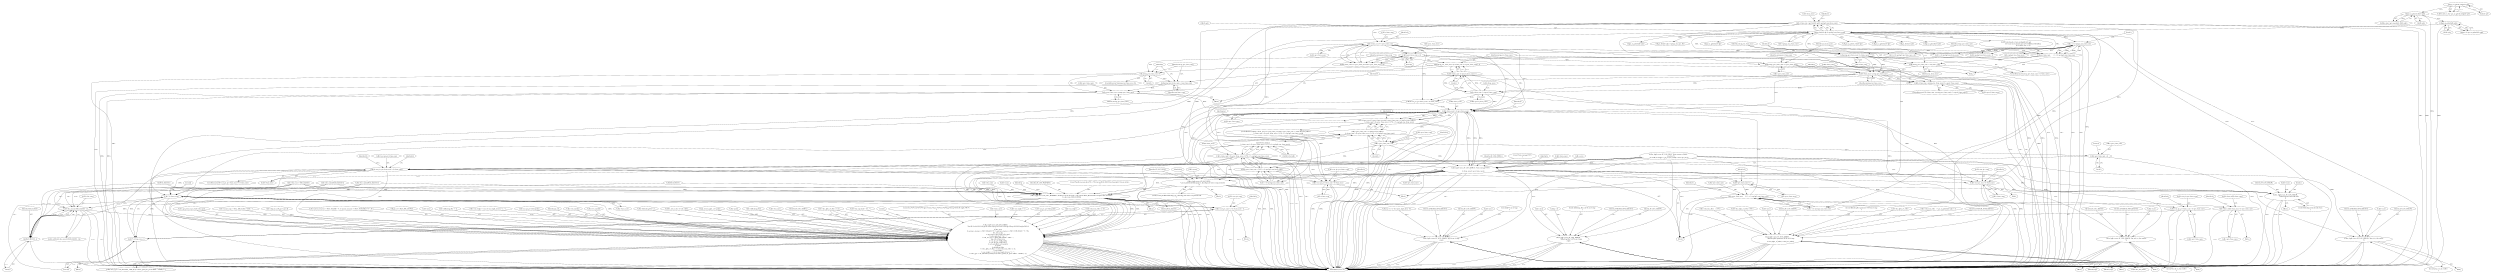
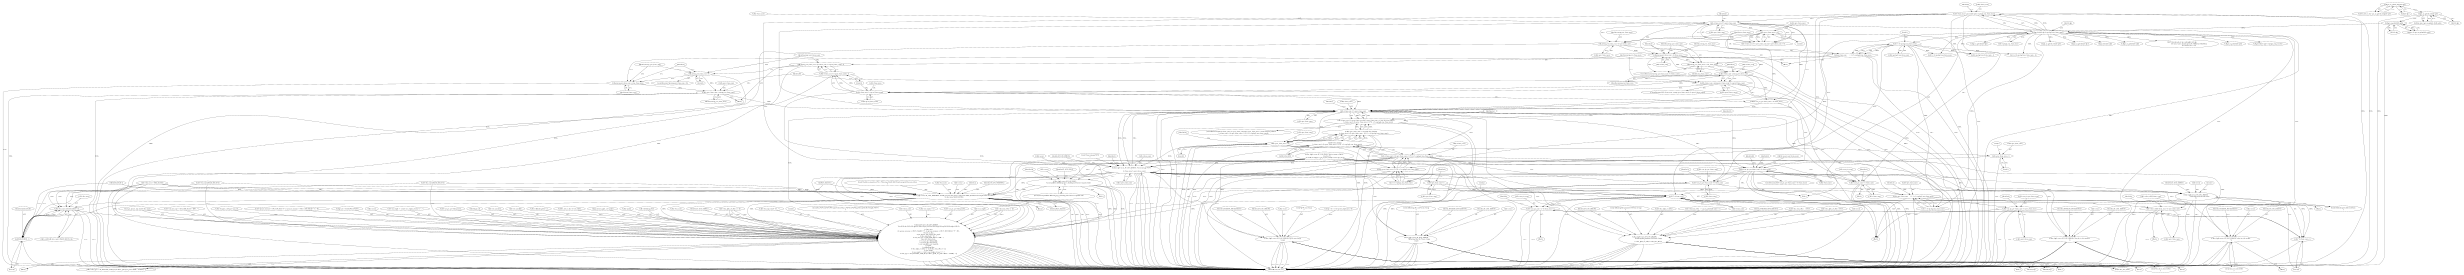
(1825, 70) -> (1635, 52)
(448, 209) -> none
(1554, 209) -> none
